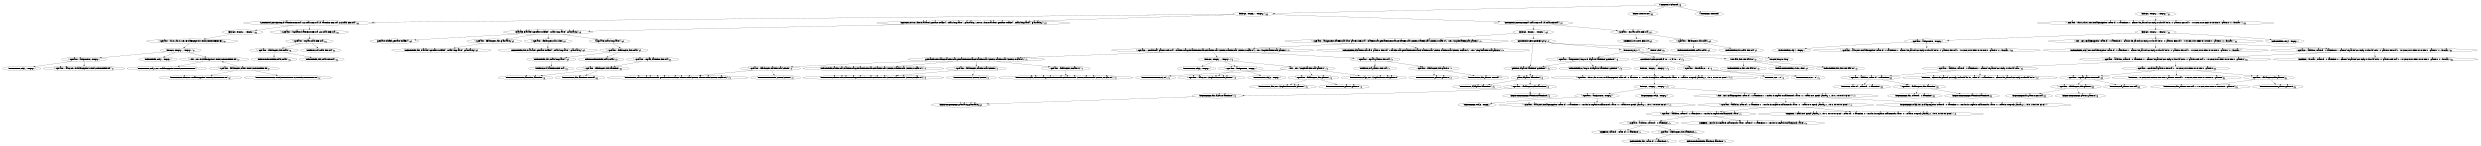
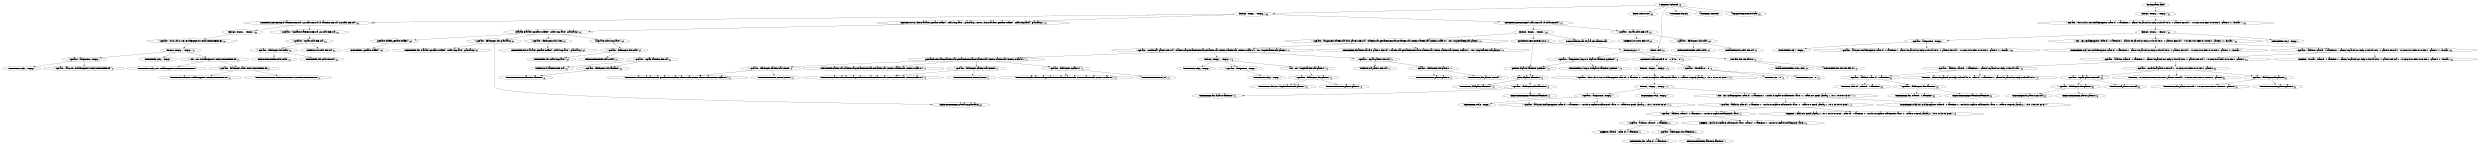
none -> (2156, 5)
none -> (1679, 14)
none -> (1746, 14)
none -> (1587, 41)
(1599, 45) -> (1662, 26)
none -> (366, 50)
(1779, 59) -> none
(551, 63) -> (602, 64)
(230, 64) -> (228, 64)
(1744, 69) -> none
(1231, 72) -> (1111, 73)
(580, 78) -> none
(1212, 78) -> none
(1374, 78) -> none
(1091, 100) -> (691, 100)
